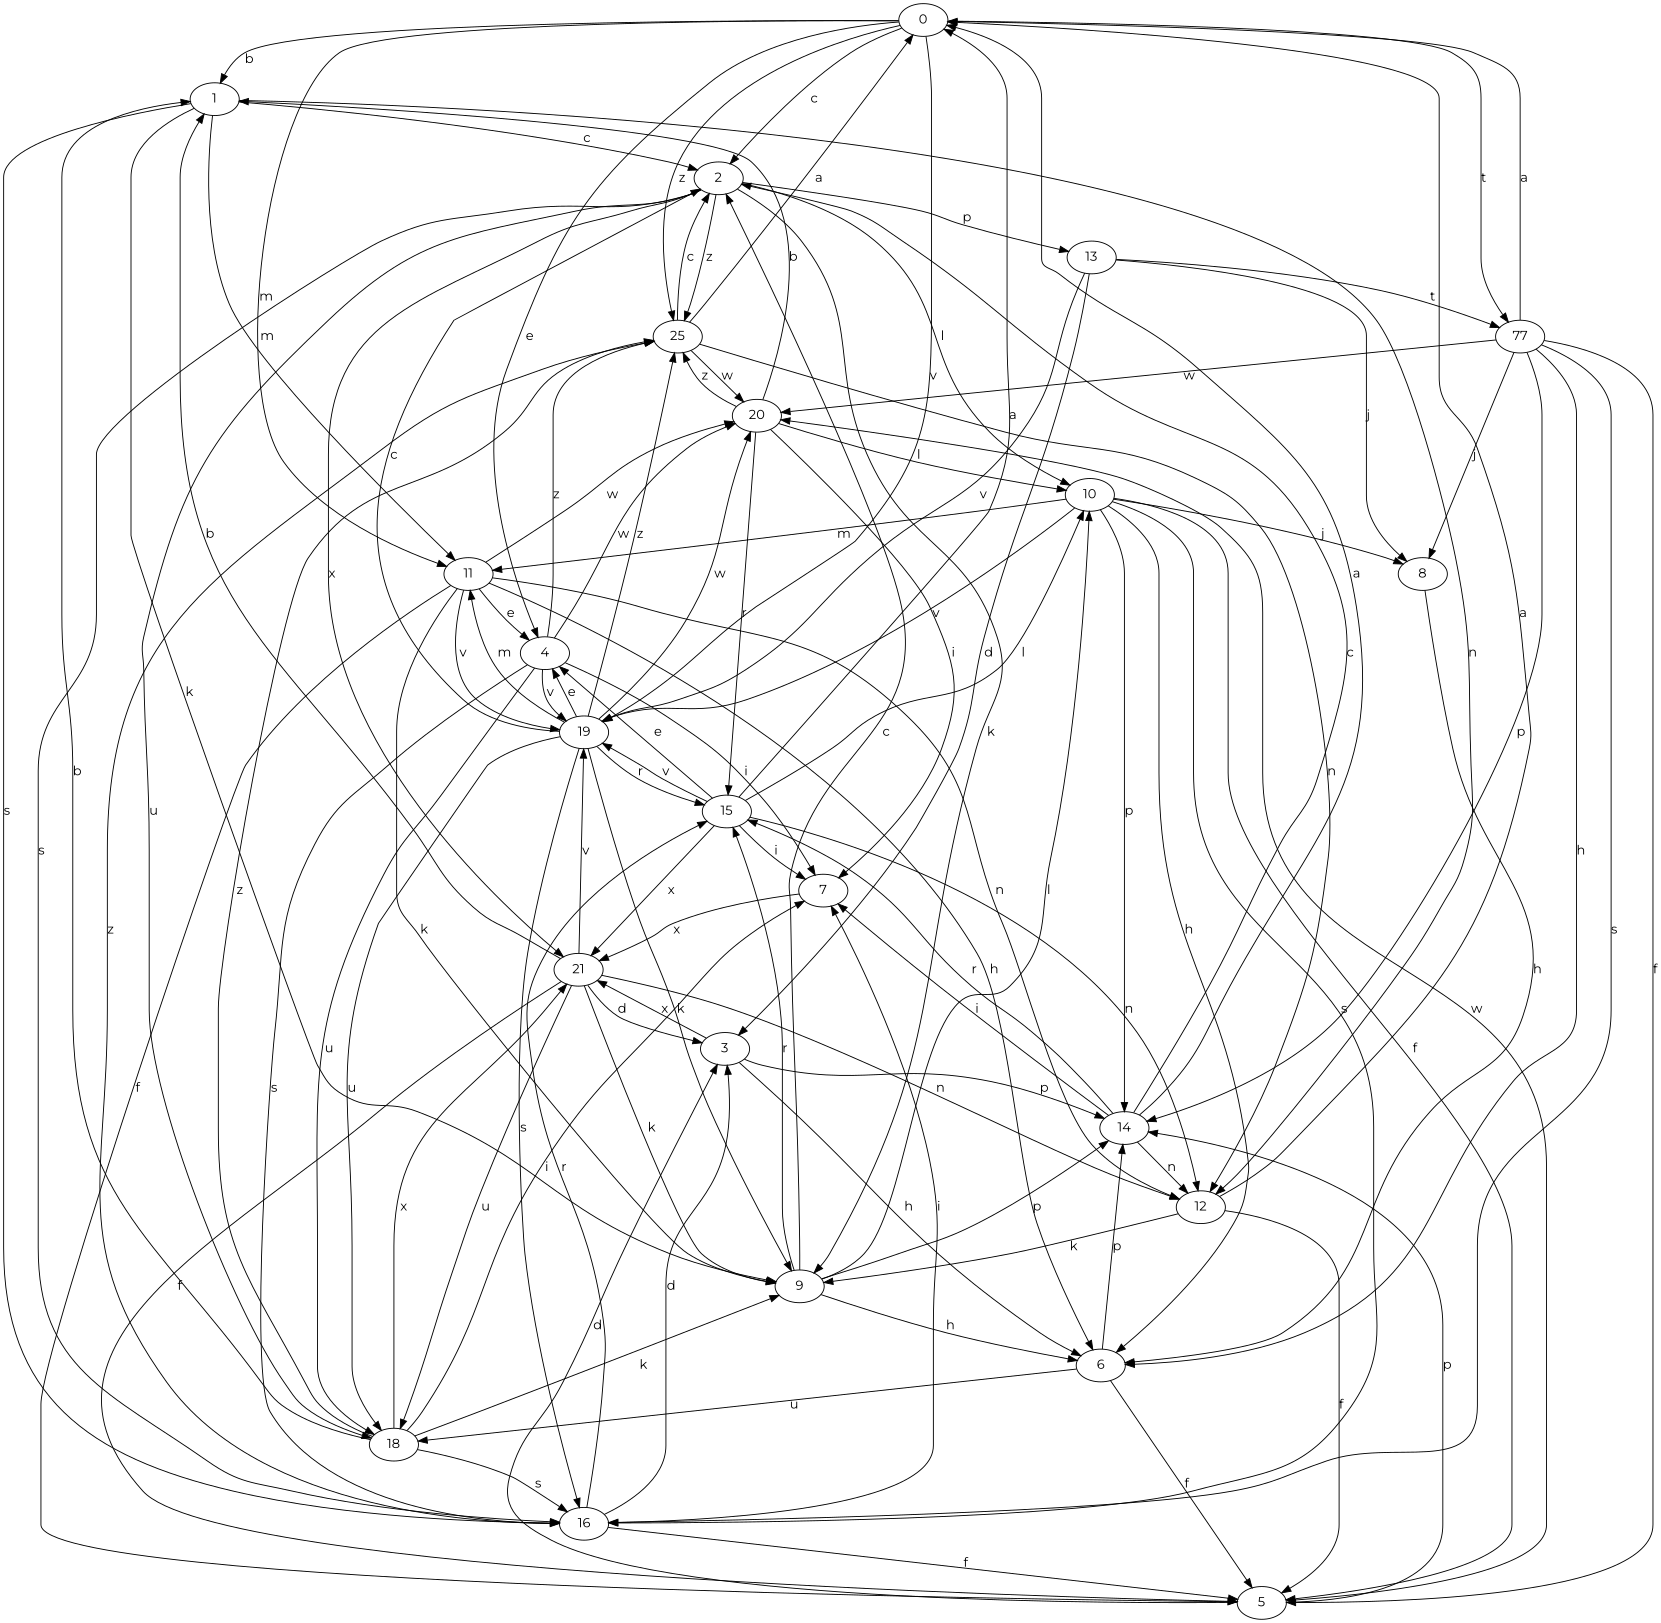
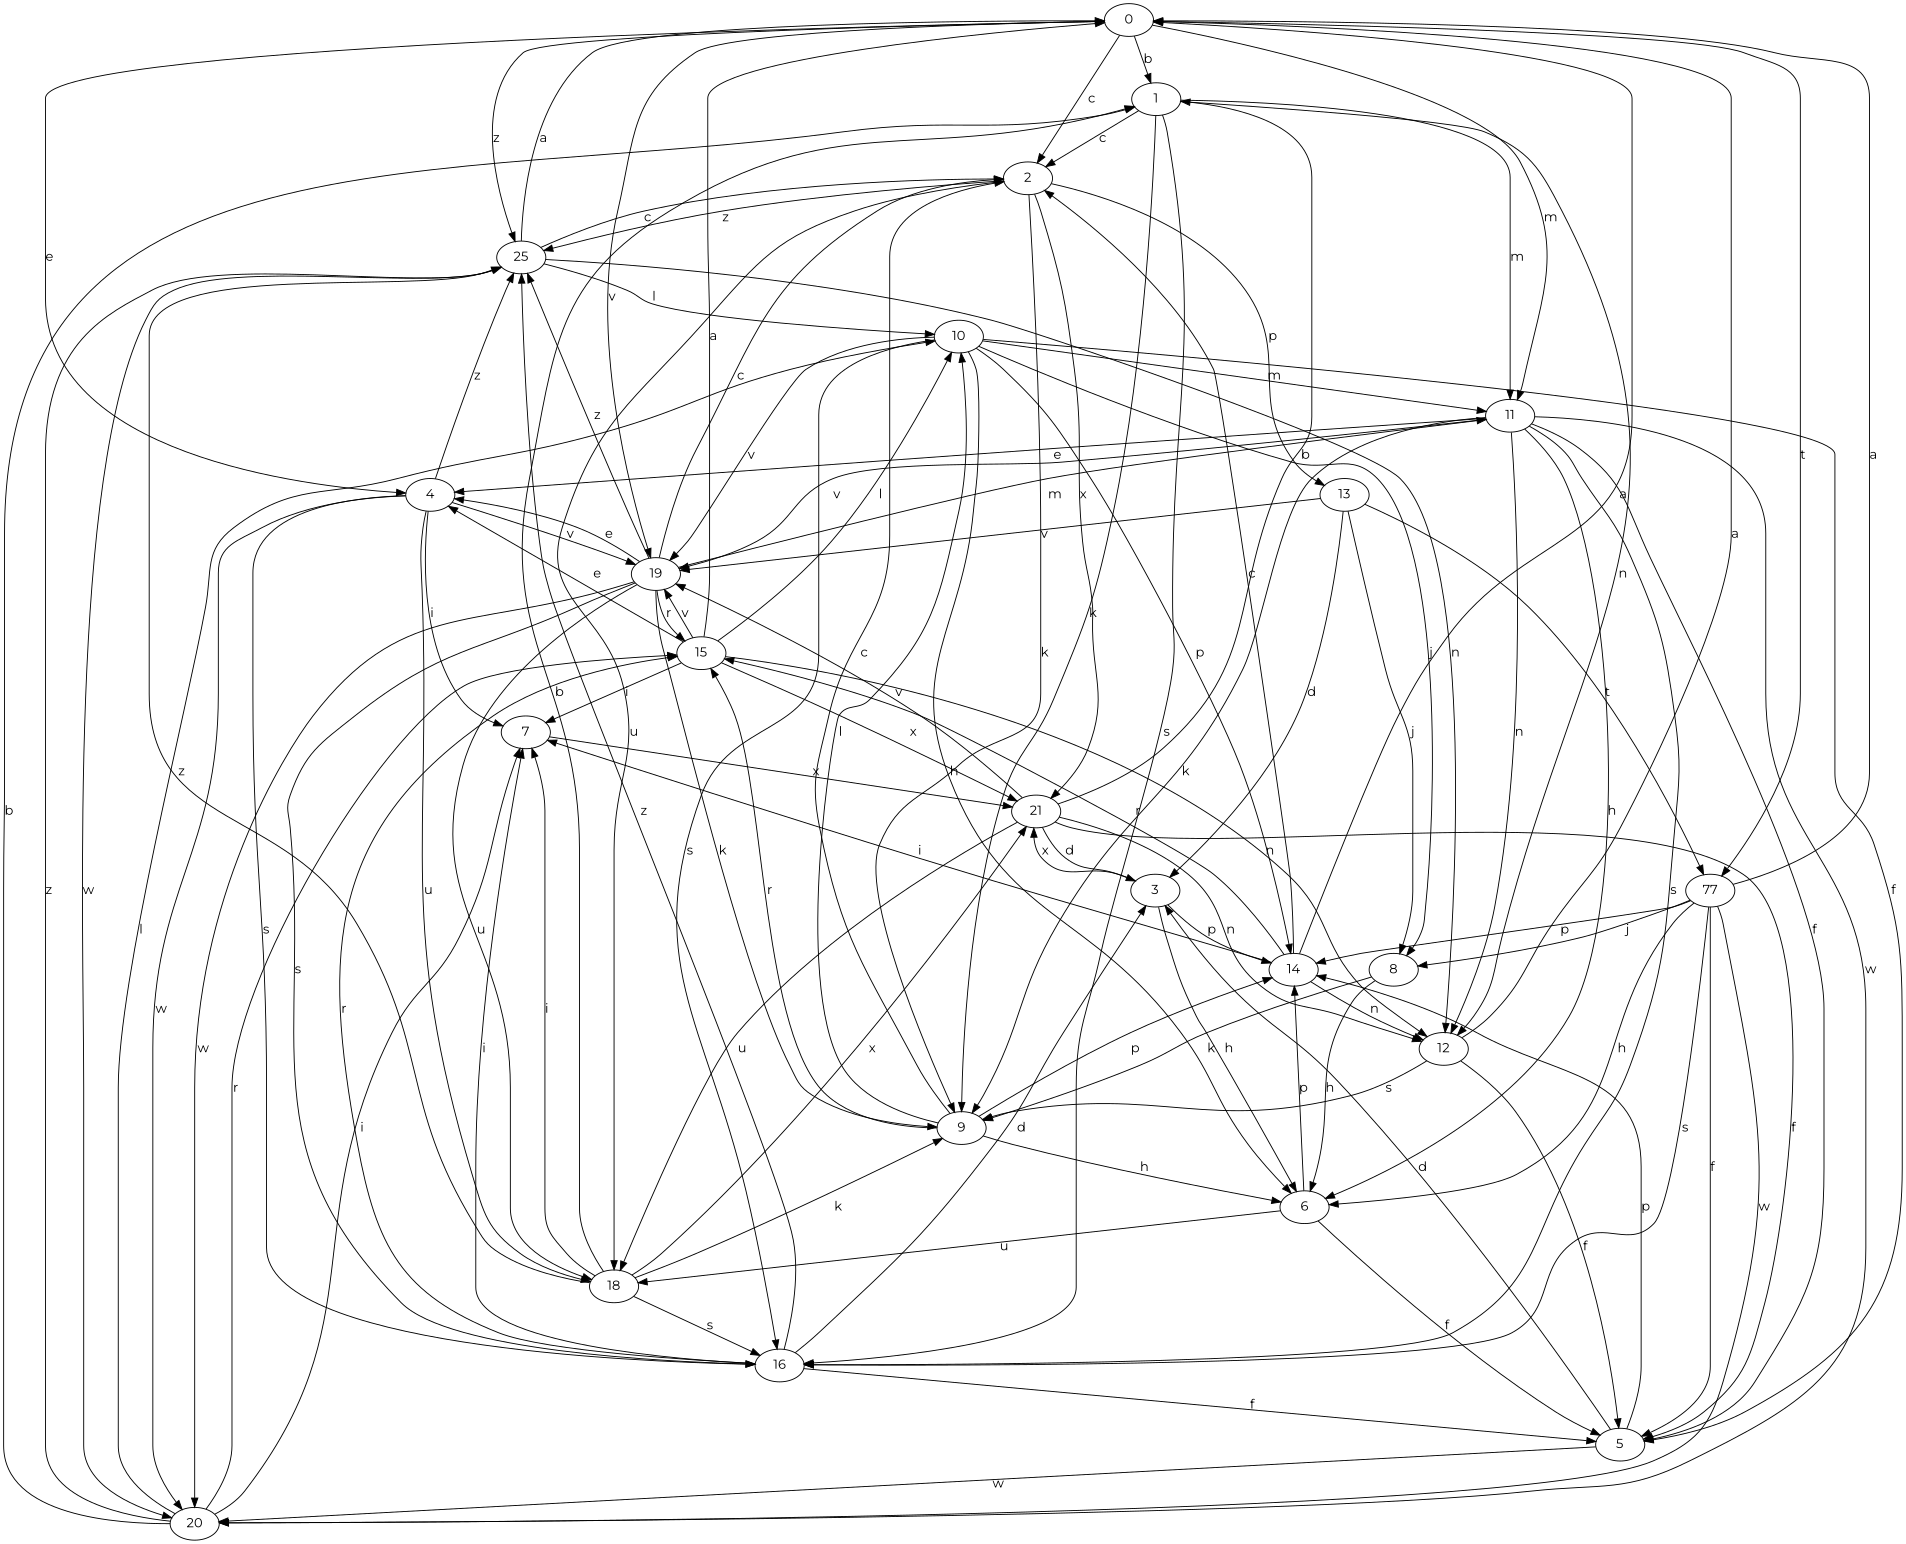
(924, 307) -> (730, 318)
(38, 821) -> (1582, 1150)
(652, 1155) -> (1181, 1045)
(1074, 1247) -> (1389, 1088)
